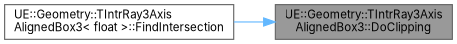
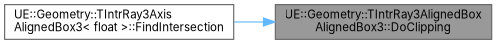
(364, 22) -> (384, 22)
